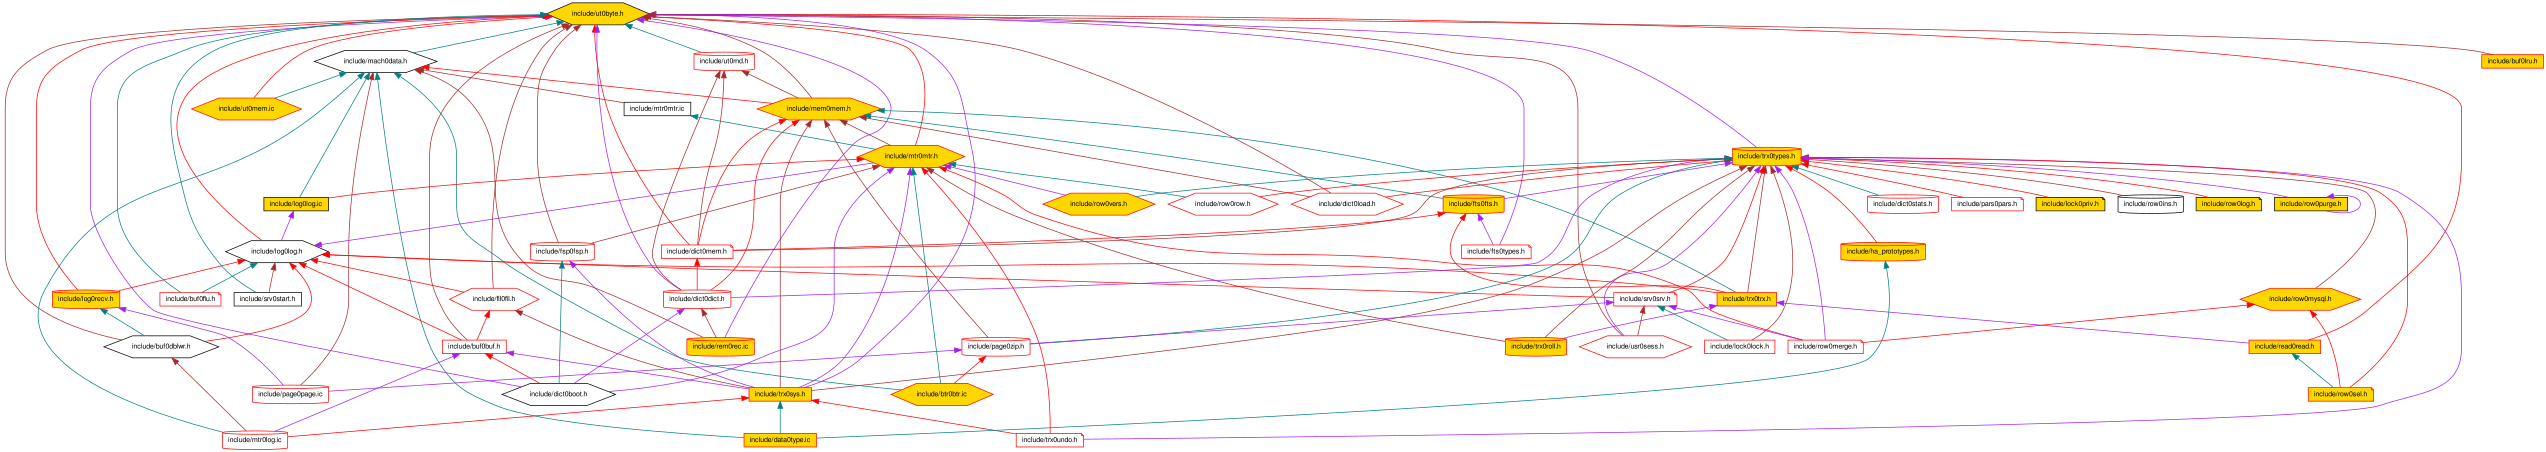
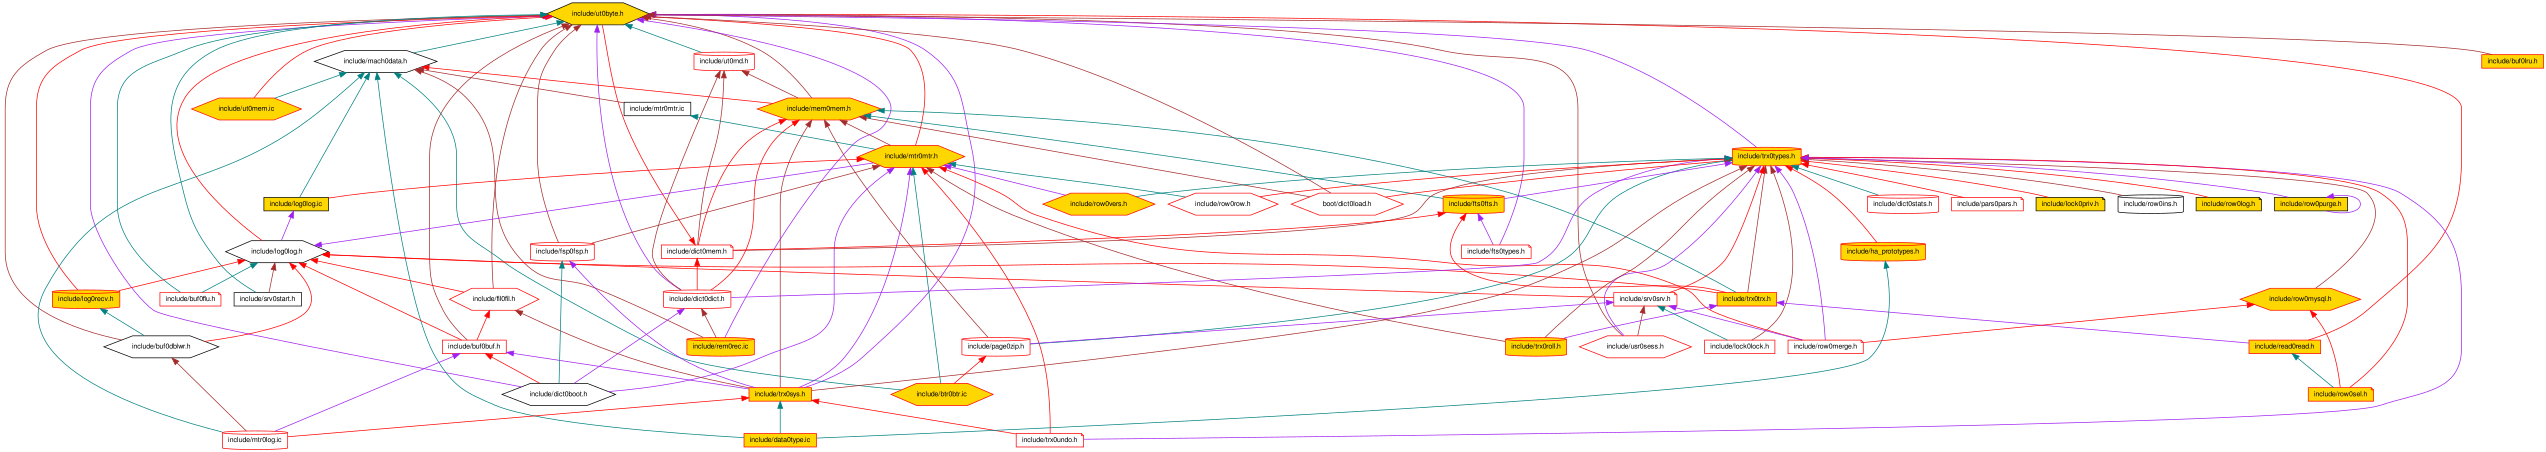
(623, 147) -> (632, 138)
(1347, 204) -> (1347, 204)
(291, 394) -> none
